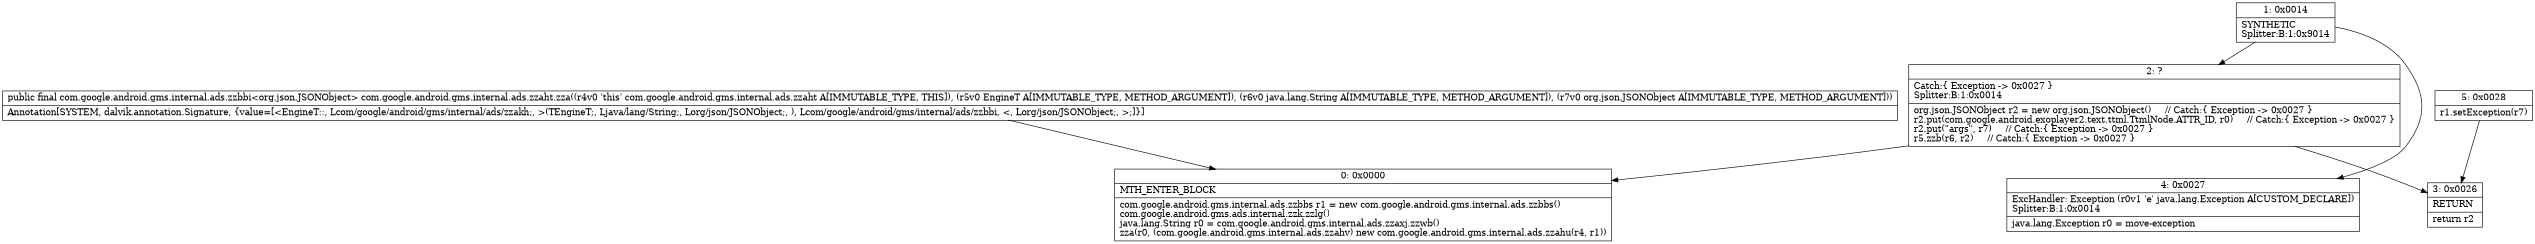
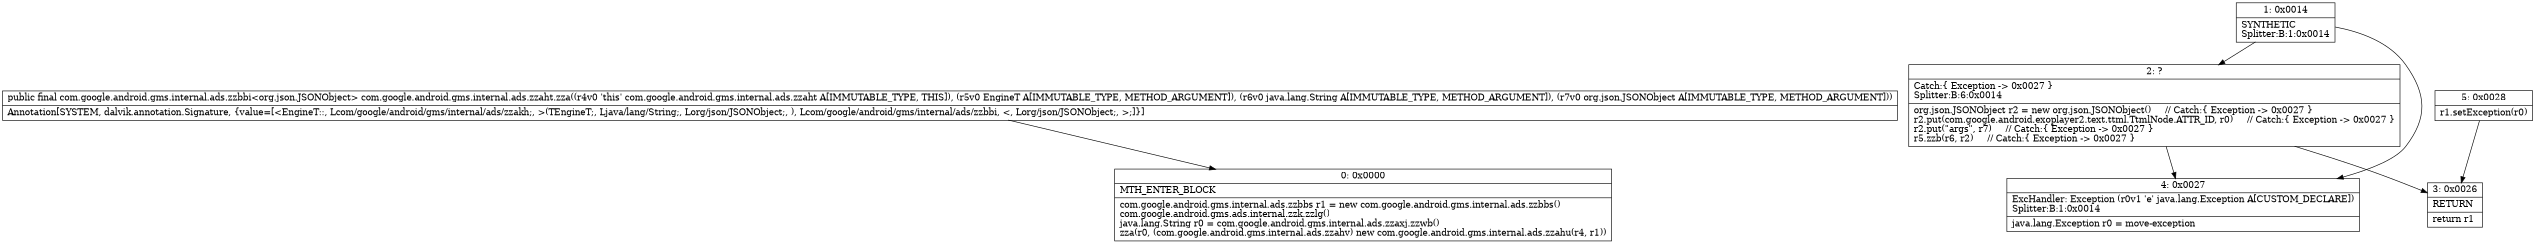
(2286, 34) -> (2286, 34)
(1958, 96) -> (1958, 96)
(2484, 113) -> (2484, 113)
(1764, 164) -> (2170, 159)
(2453, 219) -> (2453, 219)
